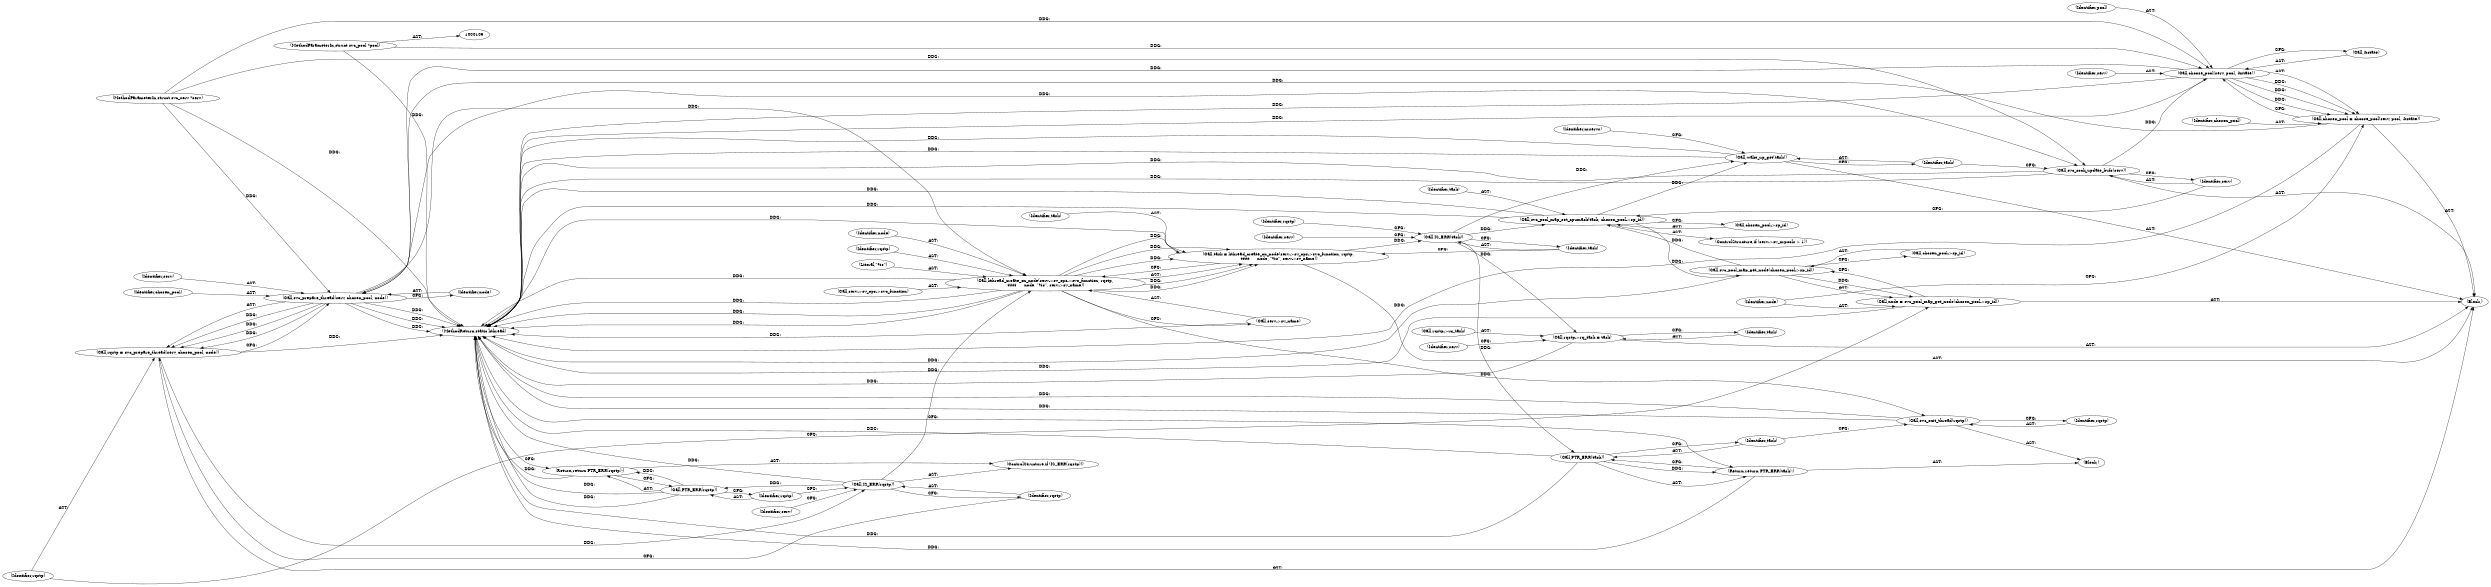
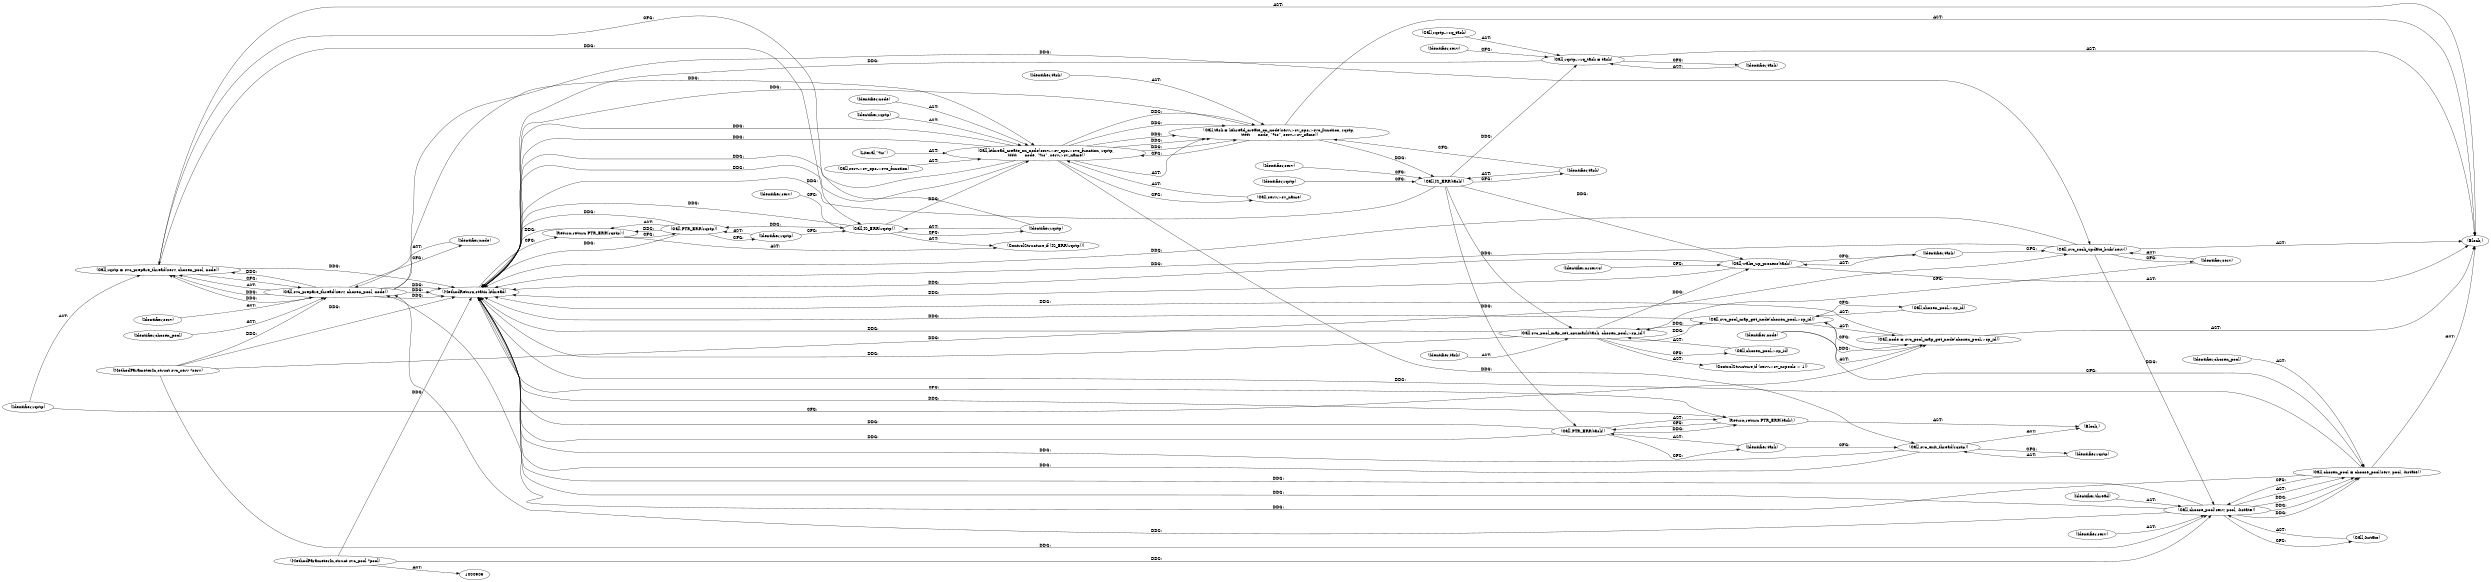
(2091, 8) -> (2092, 496)
(474, 35) -> (474, 575)
(1761, 158) -> (1762, 264)
(881, 336) -> (928, 212)
